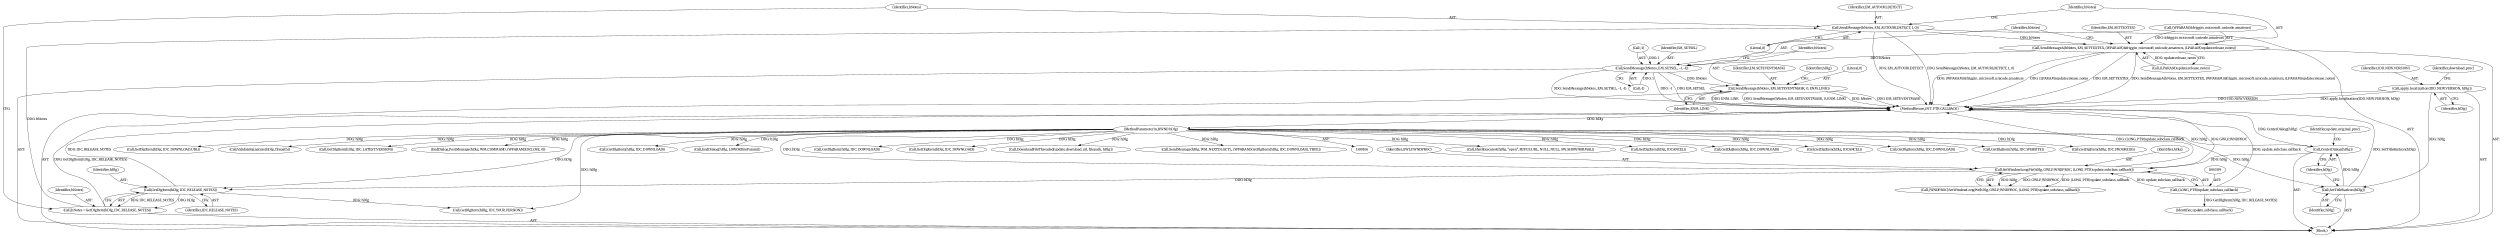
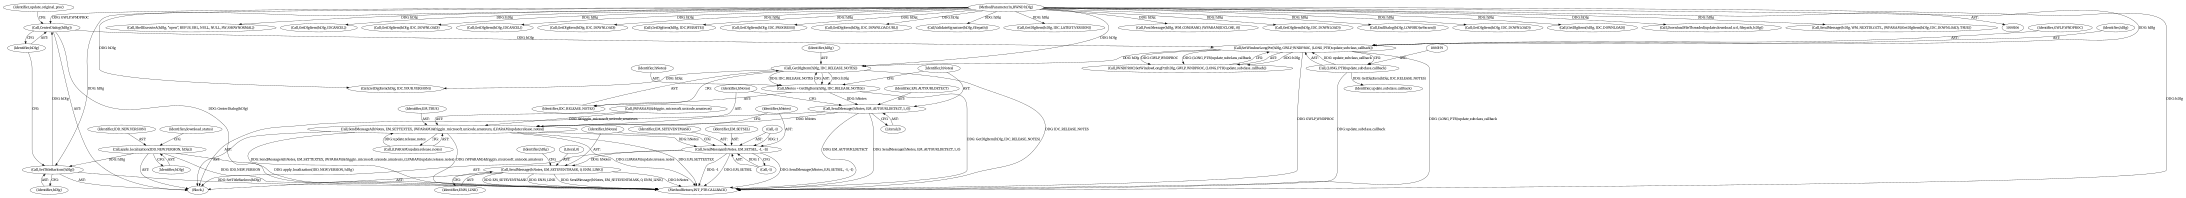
(2113, 28) -> (422, 109)
(2453, 68) -> (191, 129)
(1768, 78) -> (709, 136)
(1540, 119) -> (2089, 177)
(2199, 139) -> (70, 18)
(488, 150) -> (1188, 28)
(1362, 150) -> (2013, 28)
(796, 225) -> (694, 101)
